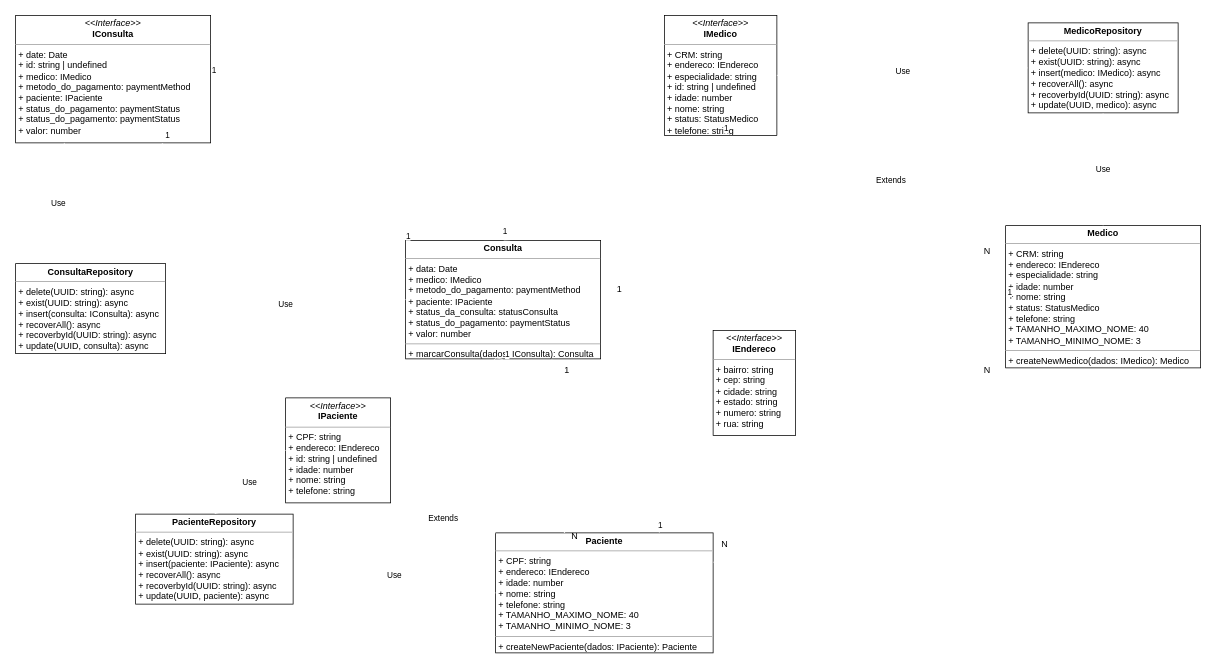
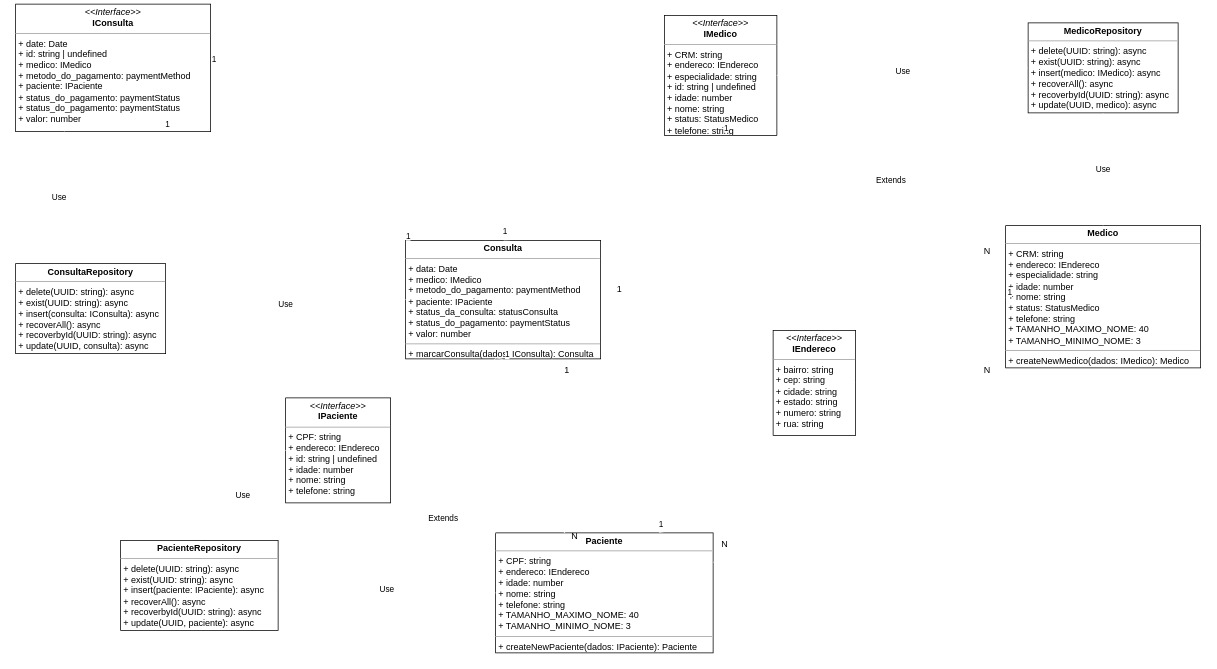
(113, 79) -> (113, 68)
(754, 383) -> (814, 383)
(214, 559) -> (199, 585)
